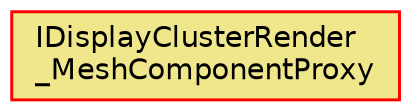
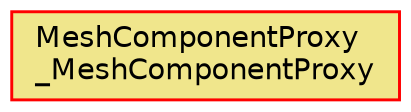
(206, 56) -> (206, 56)
